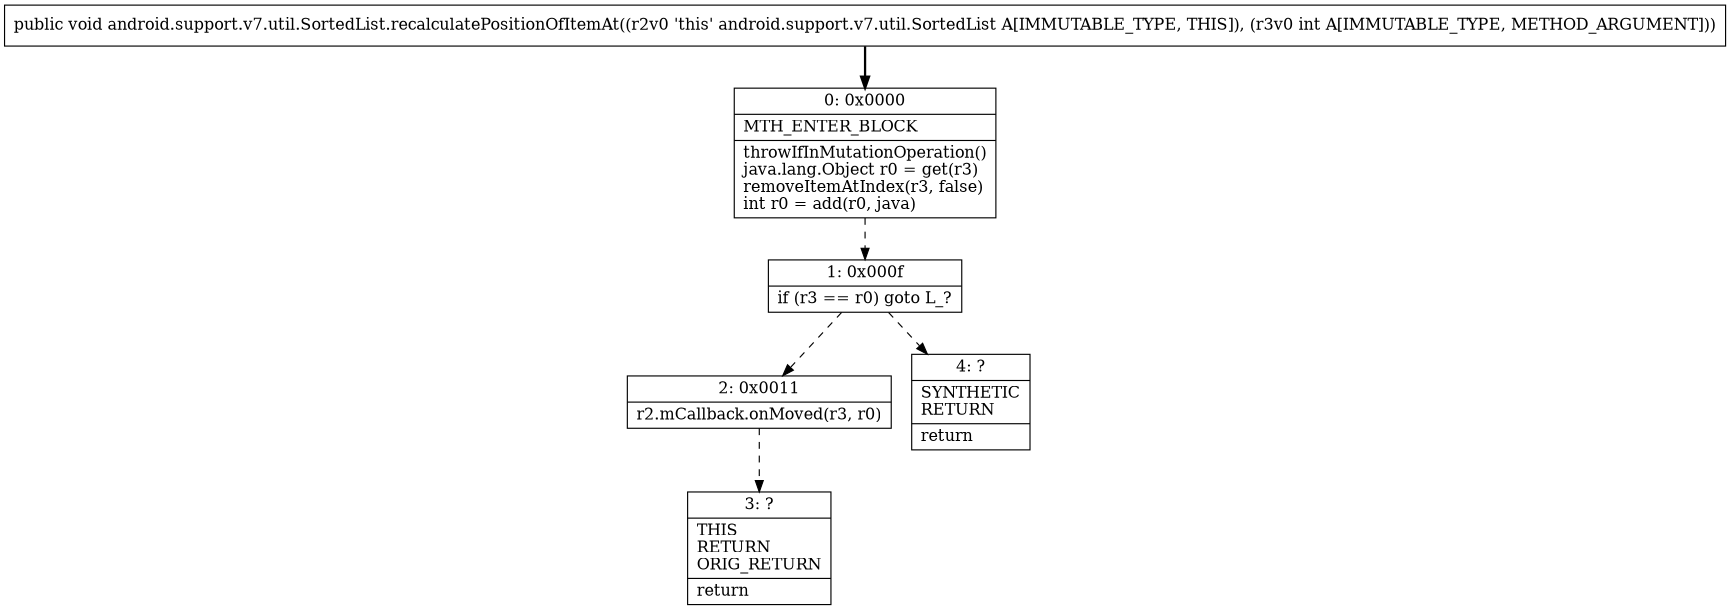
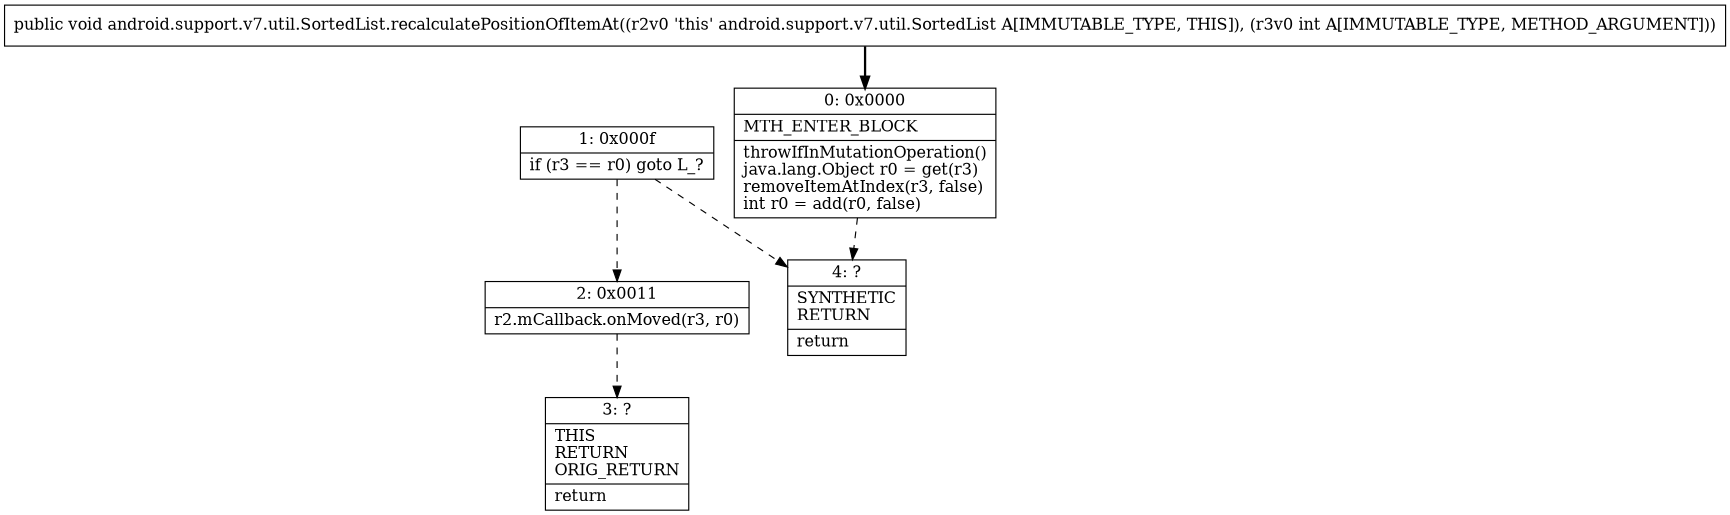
(830, 204) -> (833, 204)
(865, 233) -> (856, 233)
